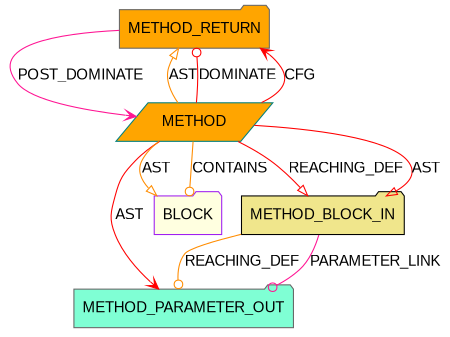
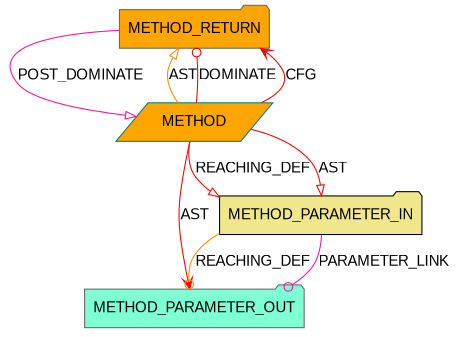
(11, 72) -> (11, 72)
(188, 215) -> none
(323, 215) -> (321, 215)
